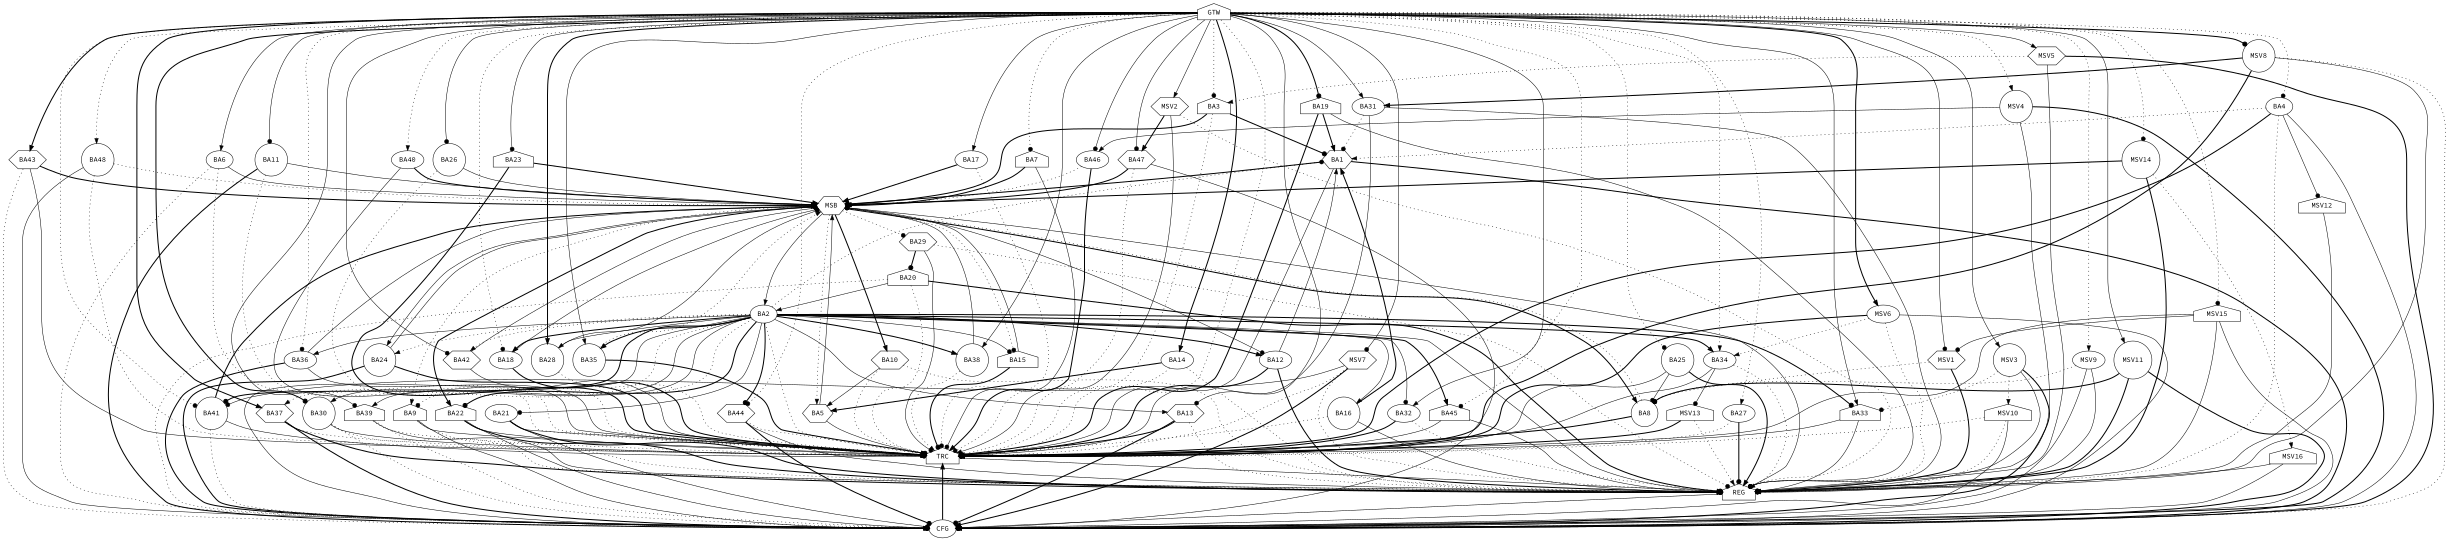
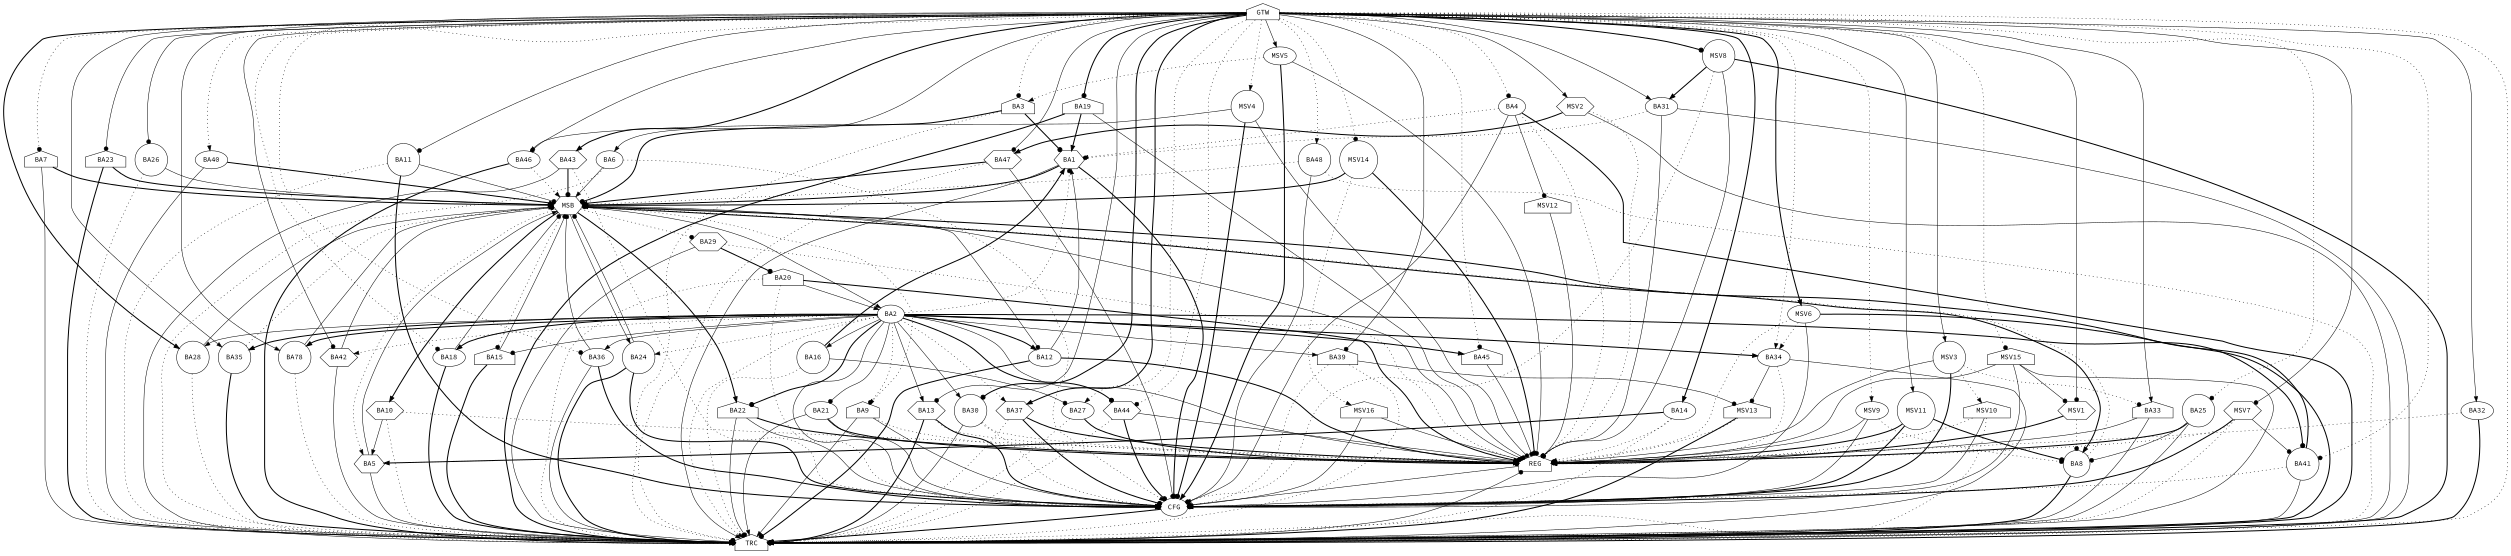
(2047, 56) -> (1280, 56)
(971, 160) -> none
(1350, 319) -> none
(1116, 325) -> none
(972, 360) -> (295, 357)
(1205, 453) -> none
(1506, 475) -> (948, 372)
(1040, 484) -> (1546, 378)
